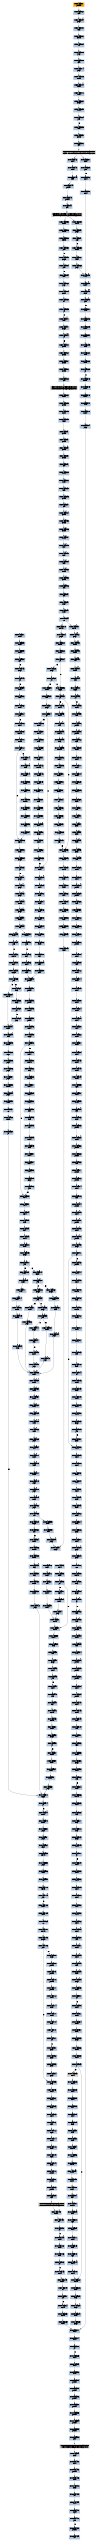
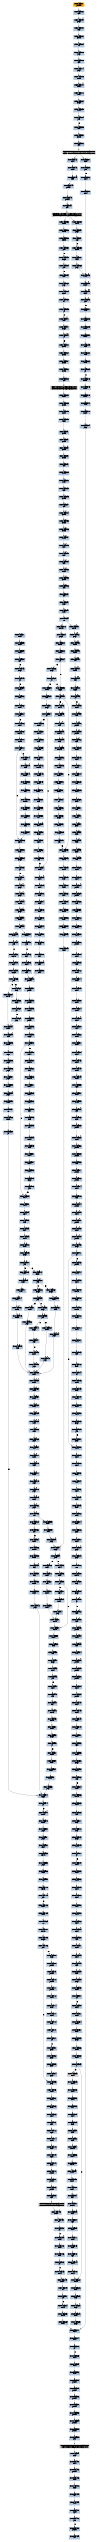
none -> (55, 1557)
